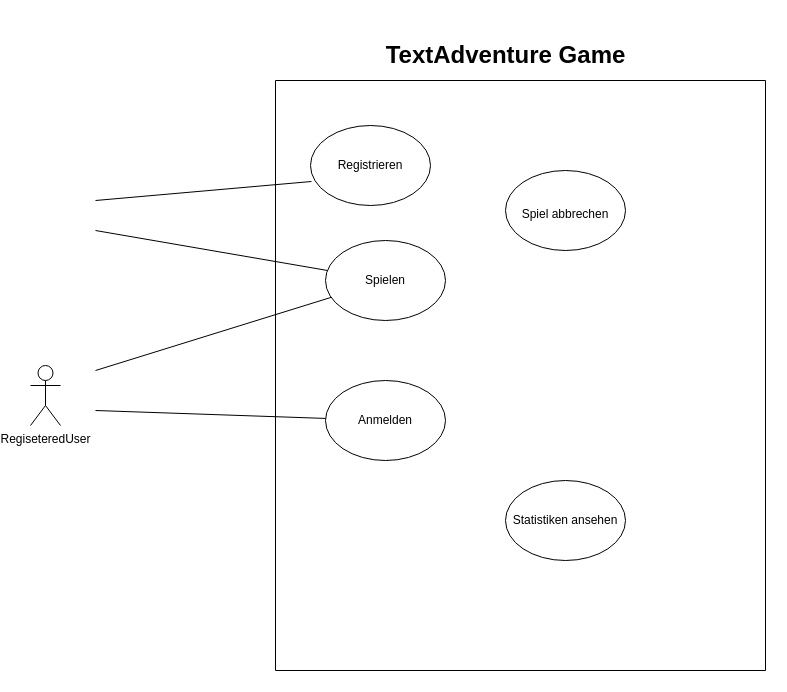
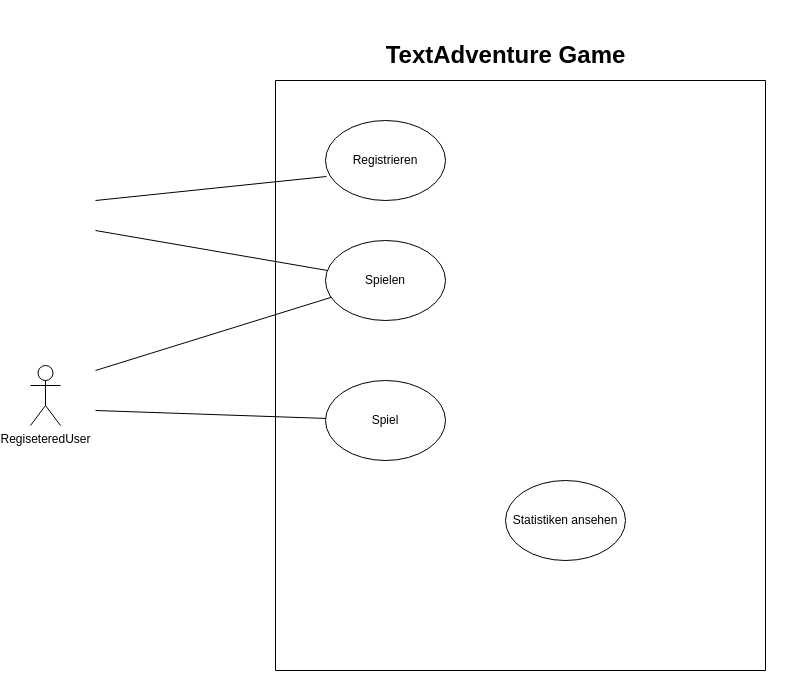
(371, 166) -> (386, 161)
(566, 211) -> none
(386, 421) -> (386, 421)
